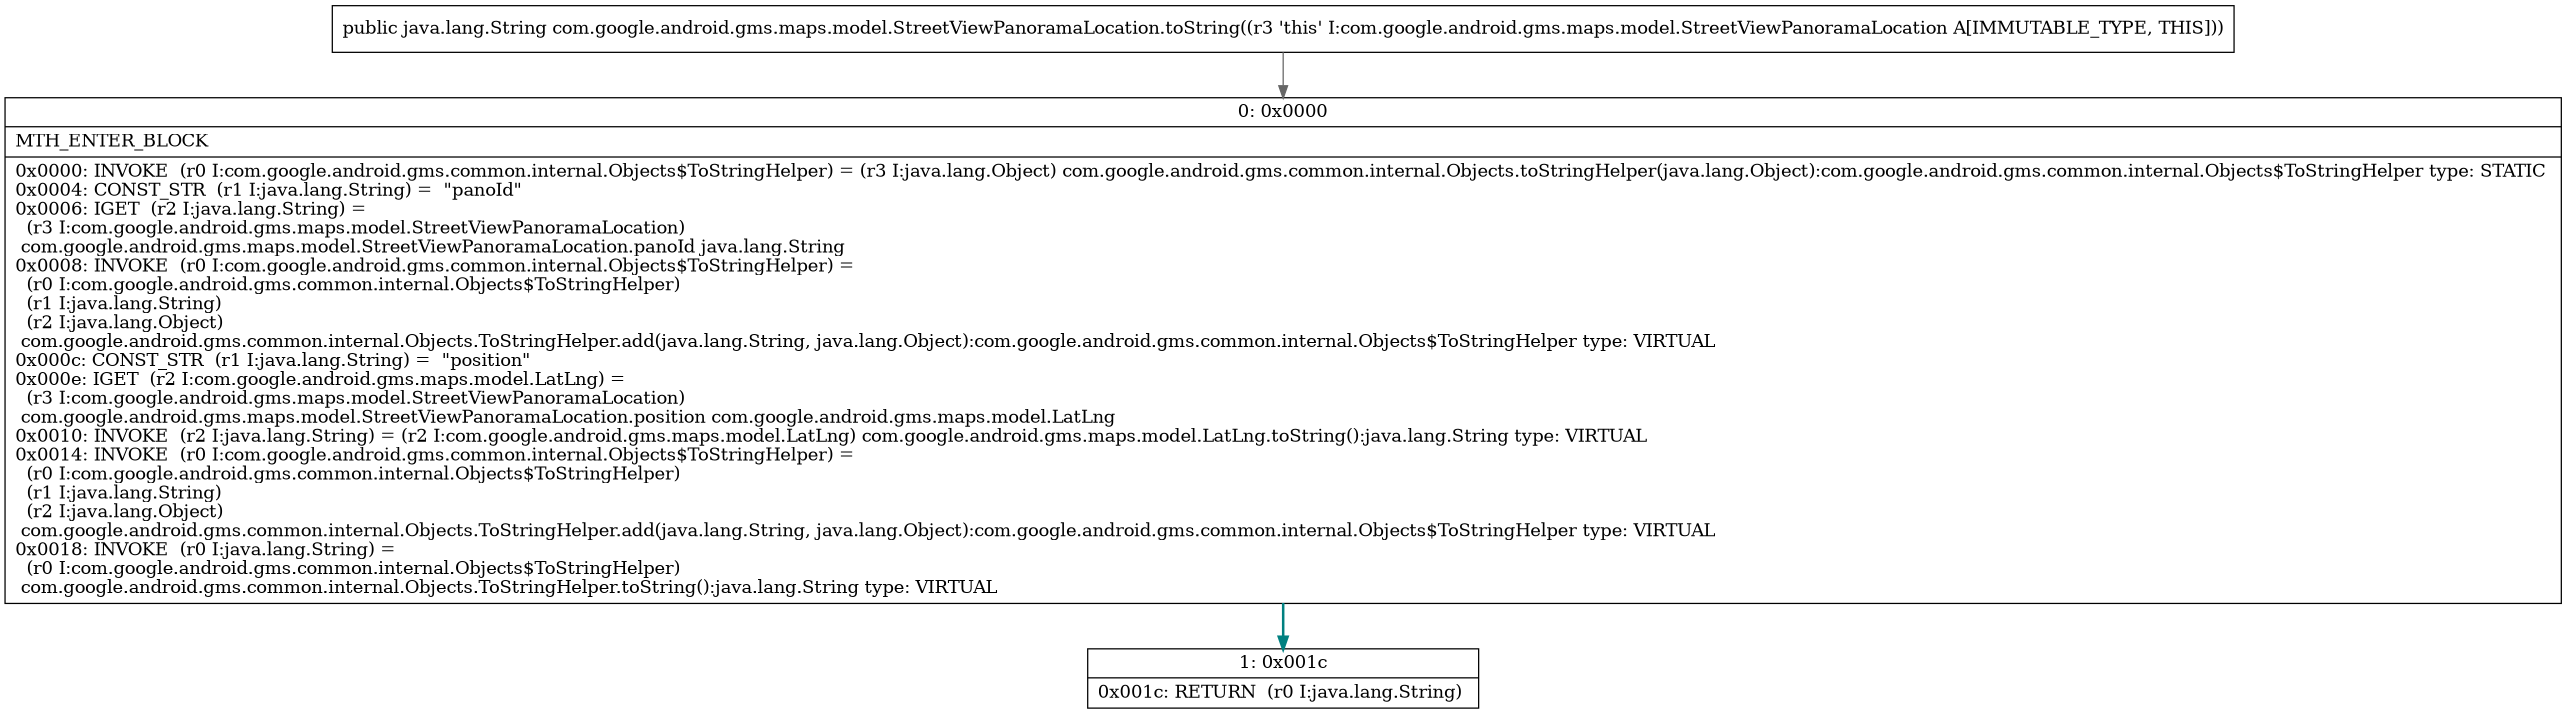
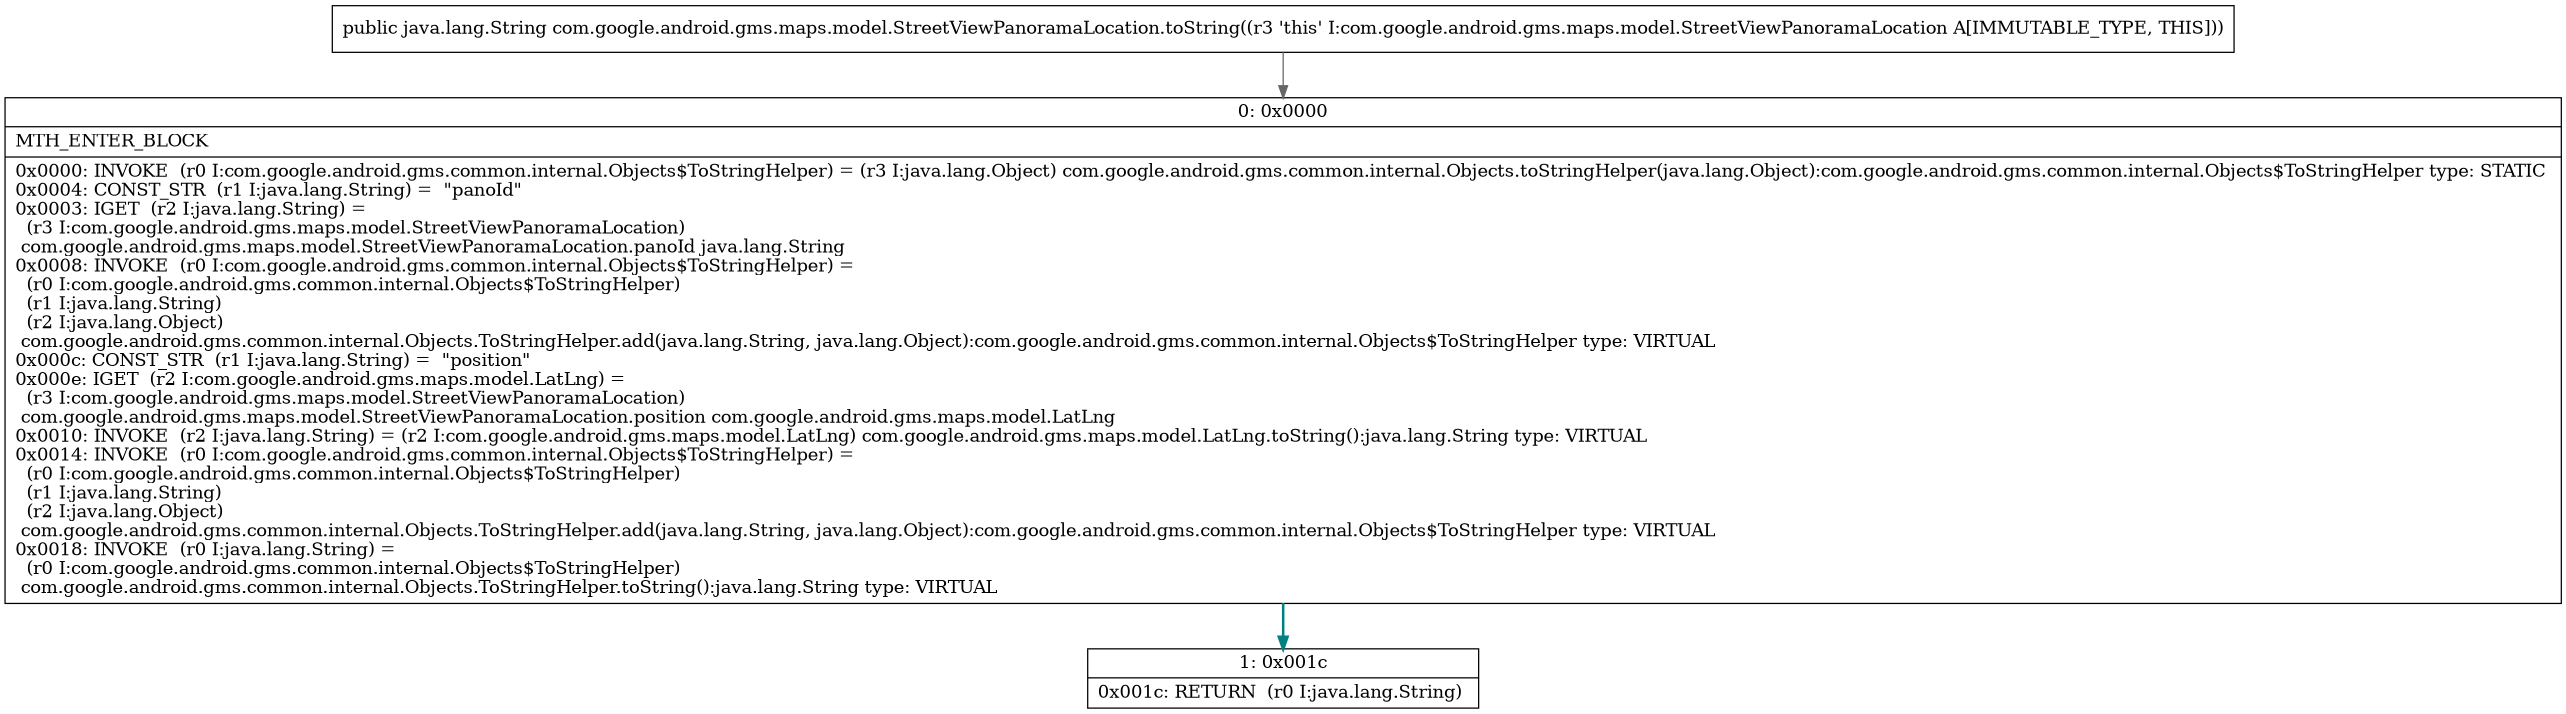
(194, 209) -> (194, 209)
